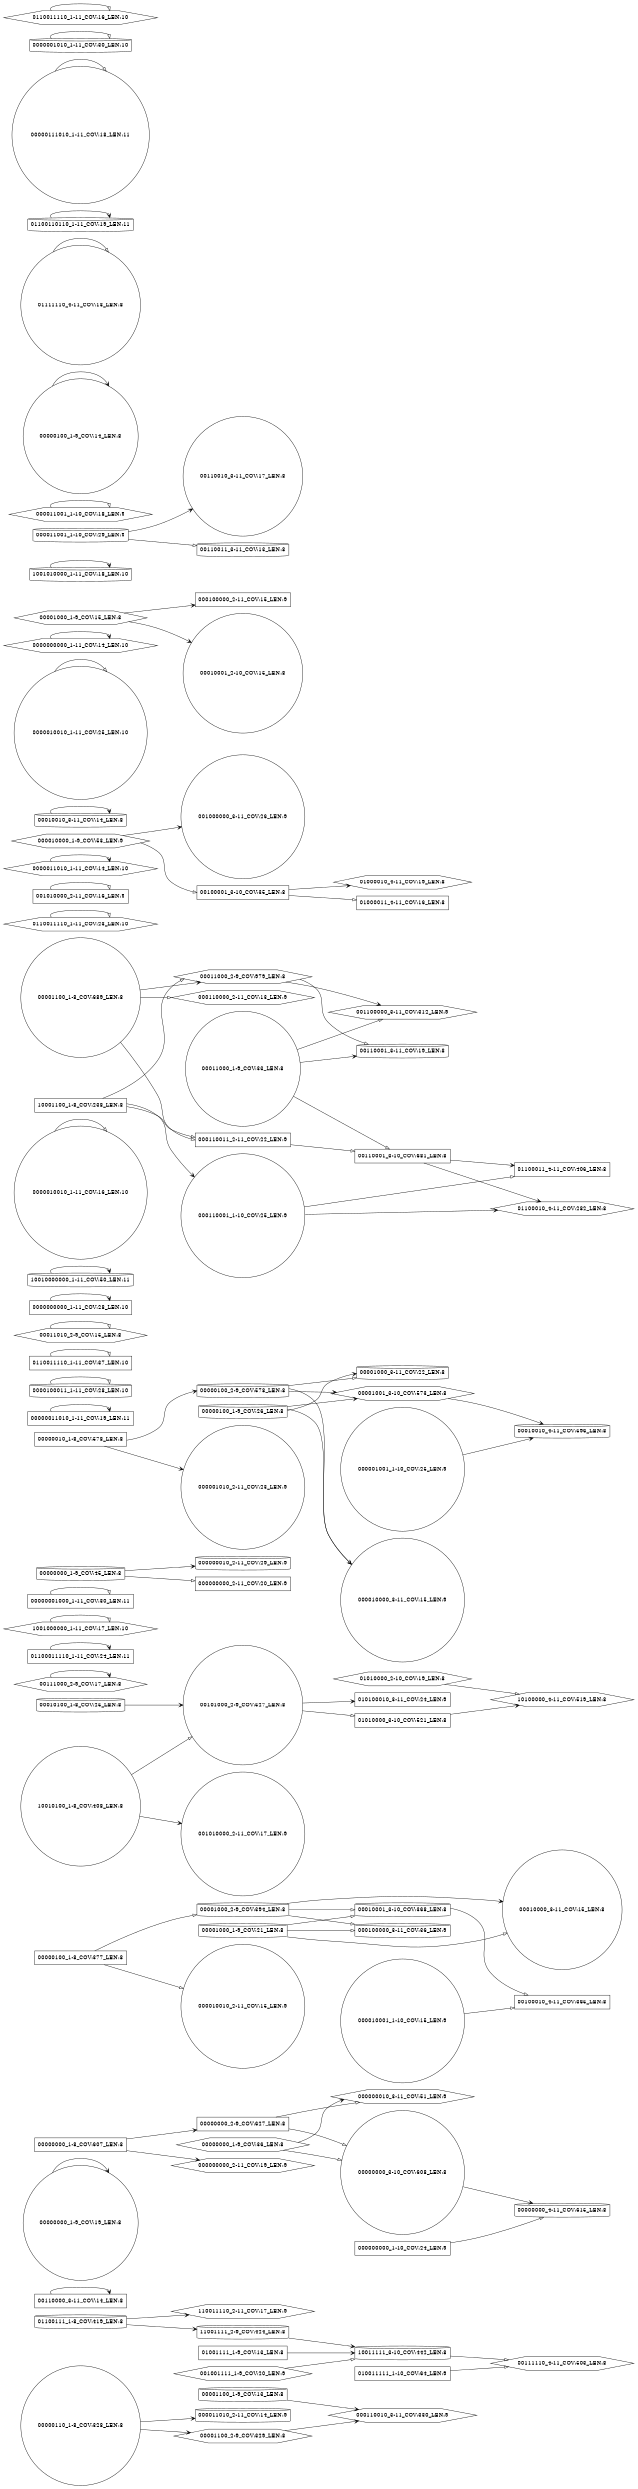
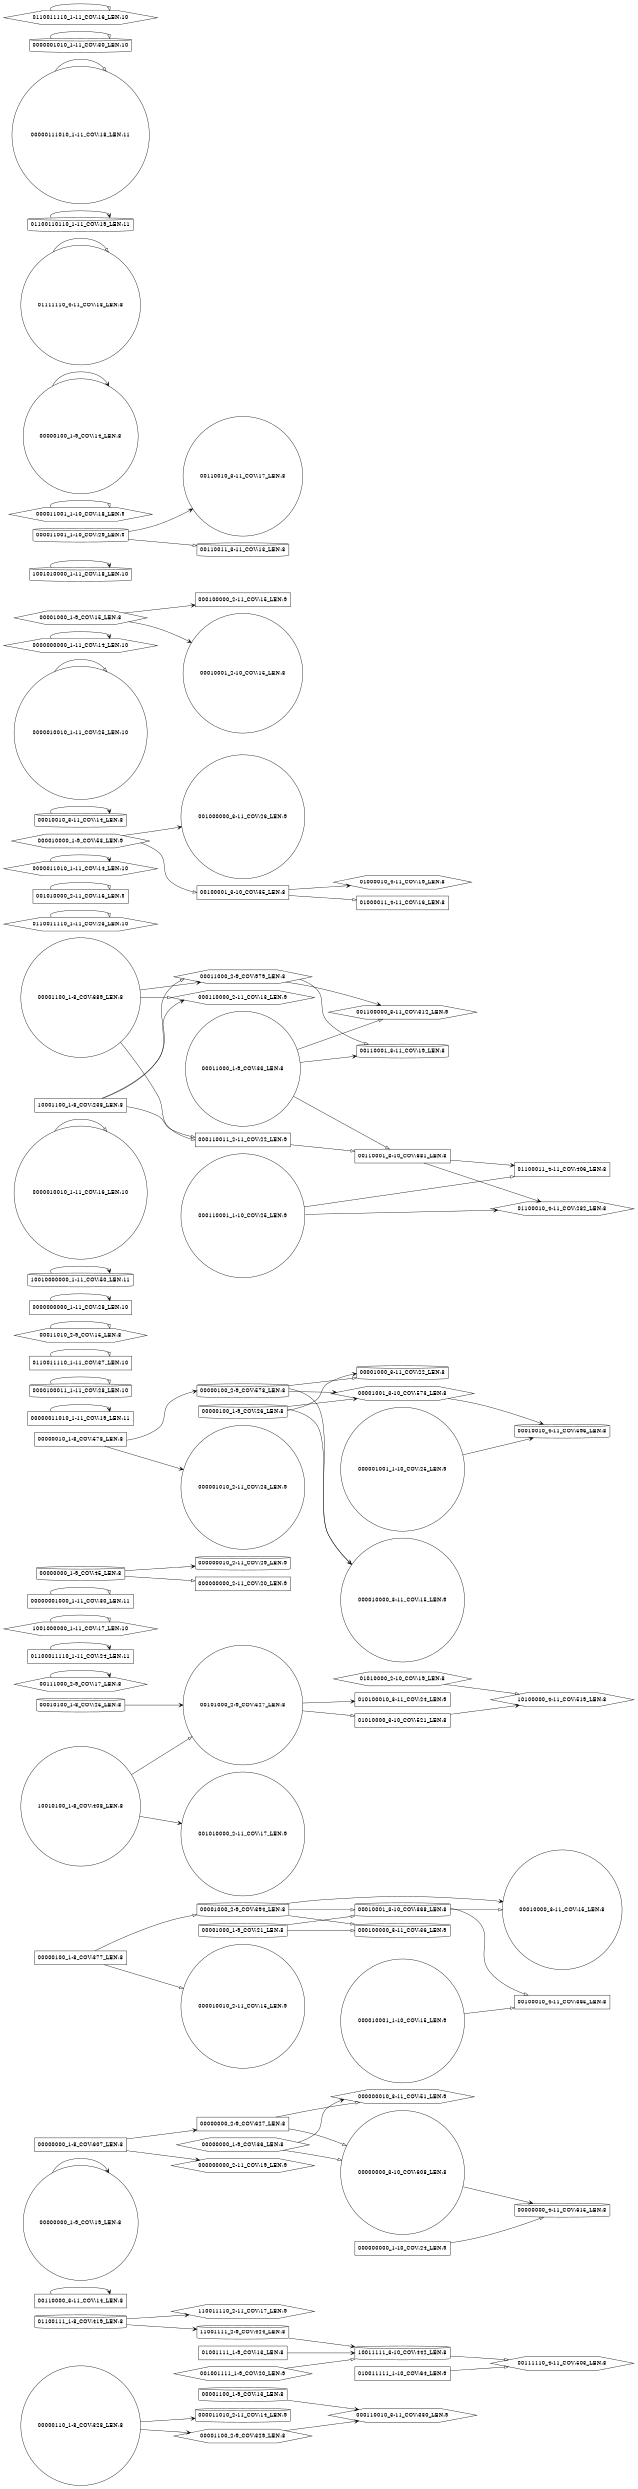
(166, 1131) -> (157, 1061)
(396, 1946) -> (474, 1910)
